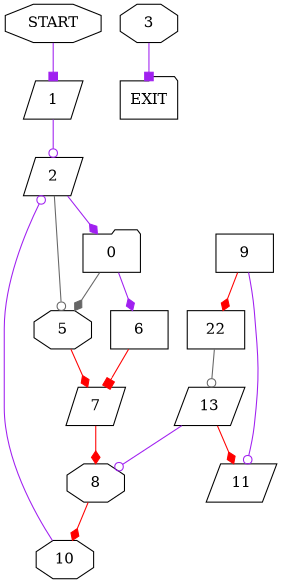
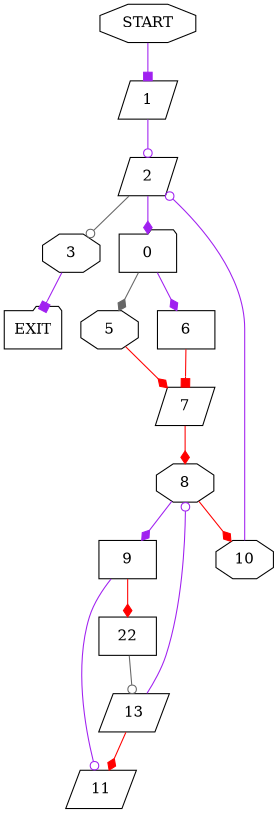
(58, 249) -> (111, 213)
none -> (161, 516)
